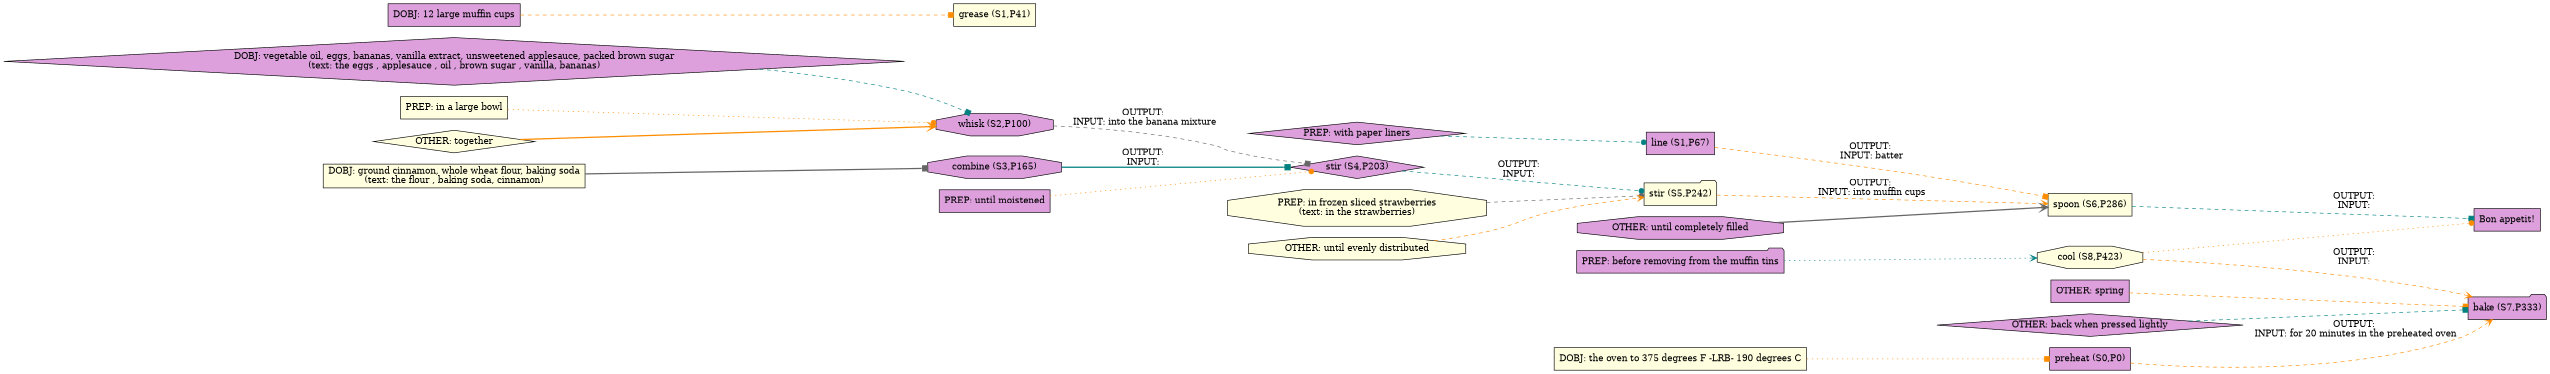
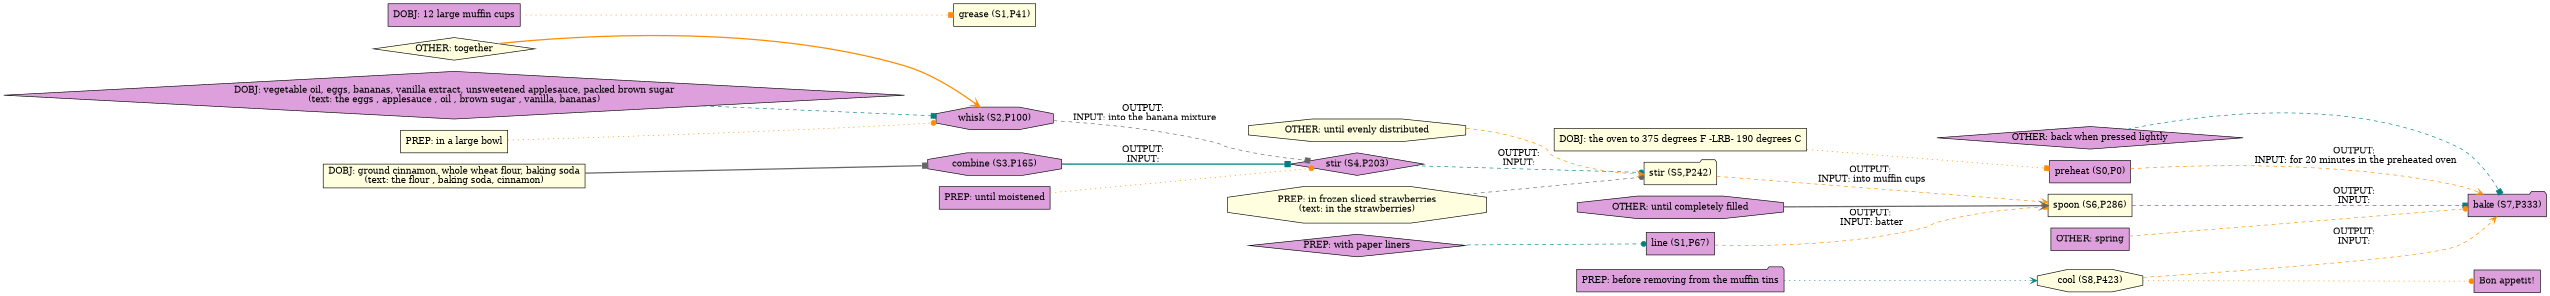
(734, 15) -> (734, 15)
(2300, 212) -> (2297, 205)
(2295, 300) -> (2296, 223)
